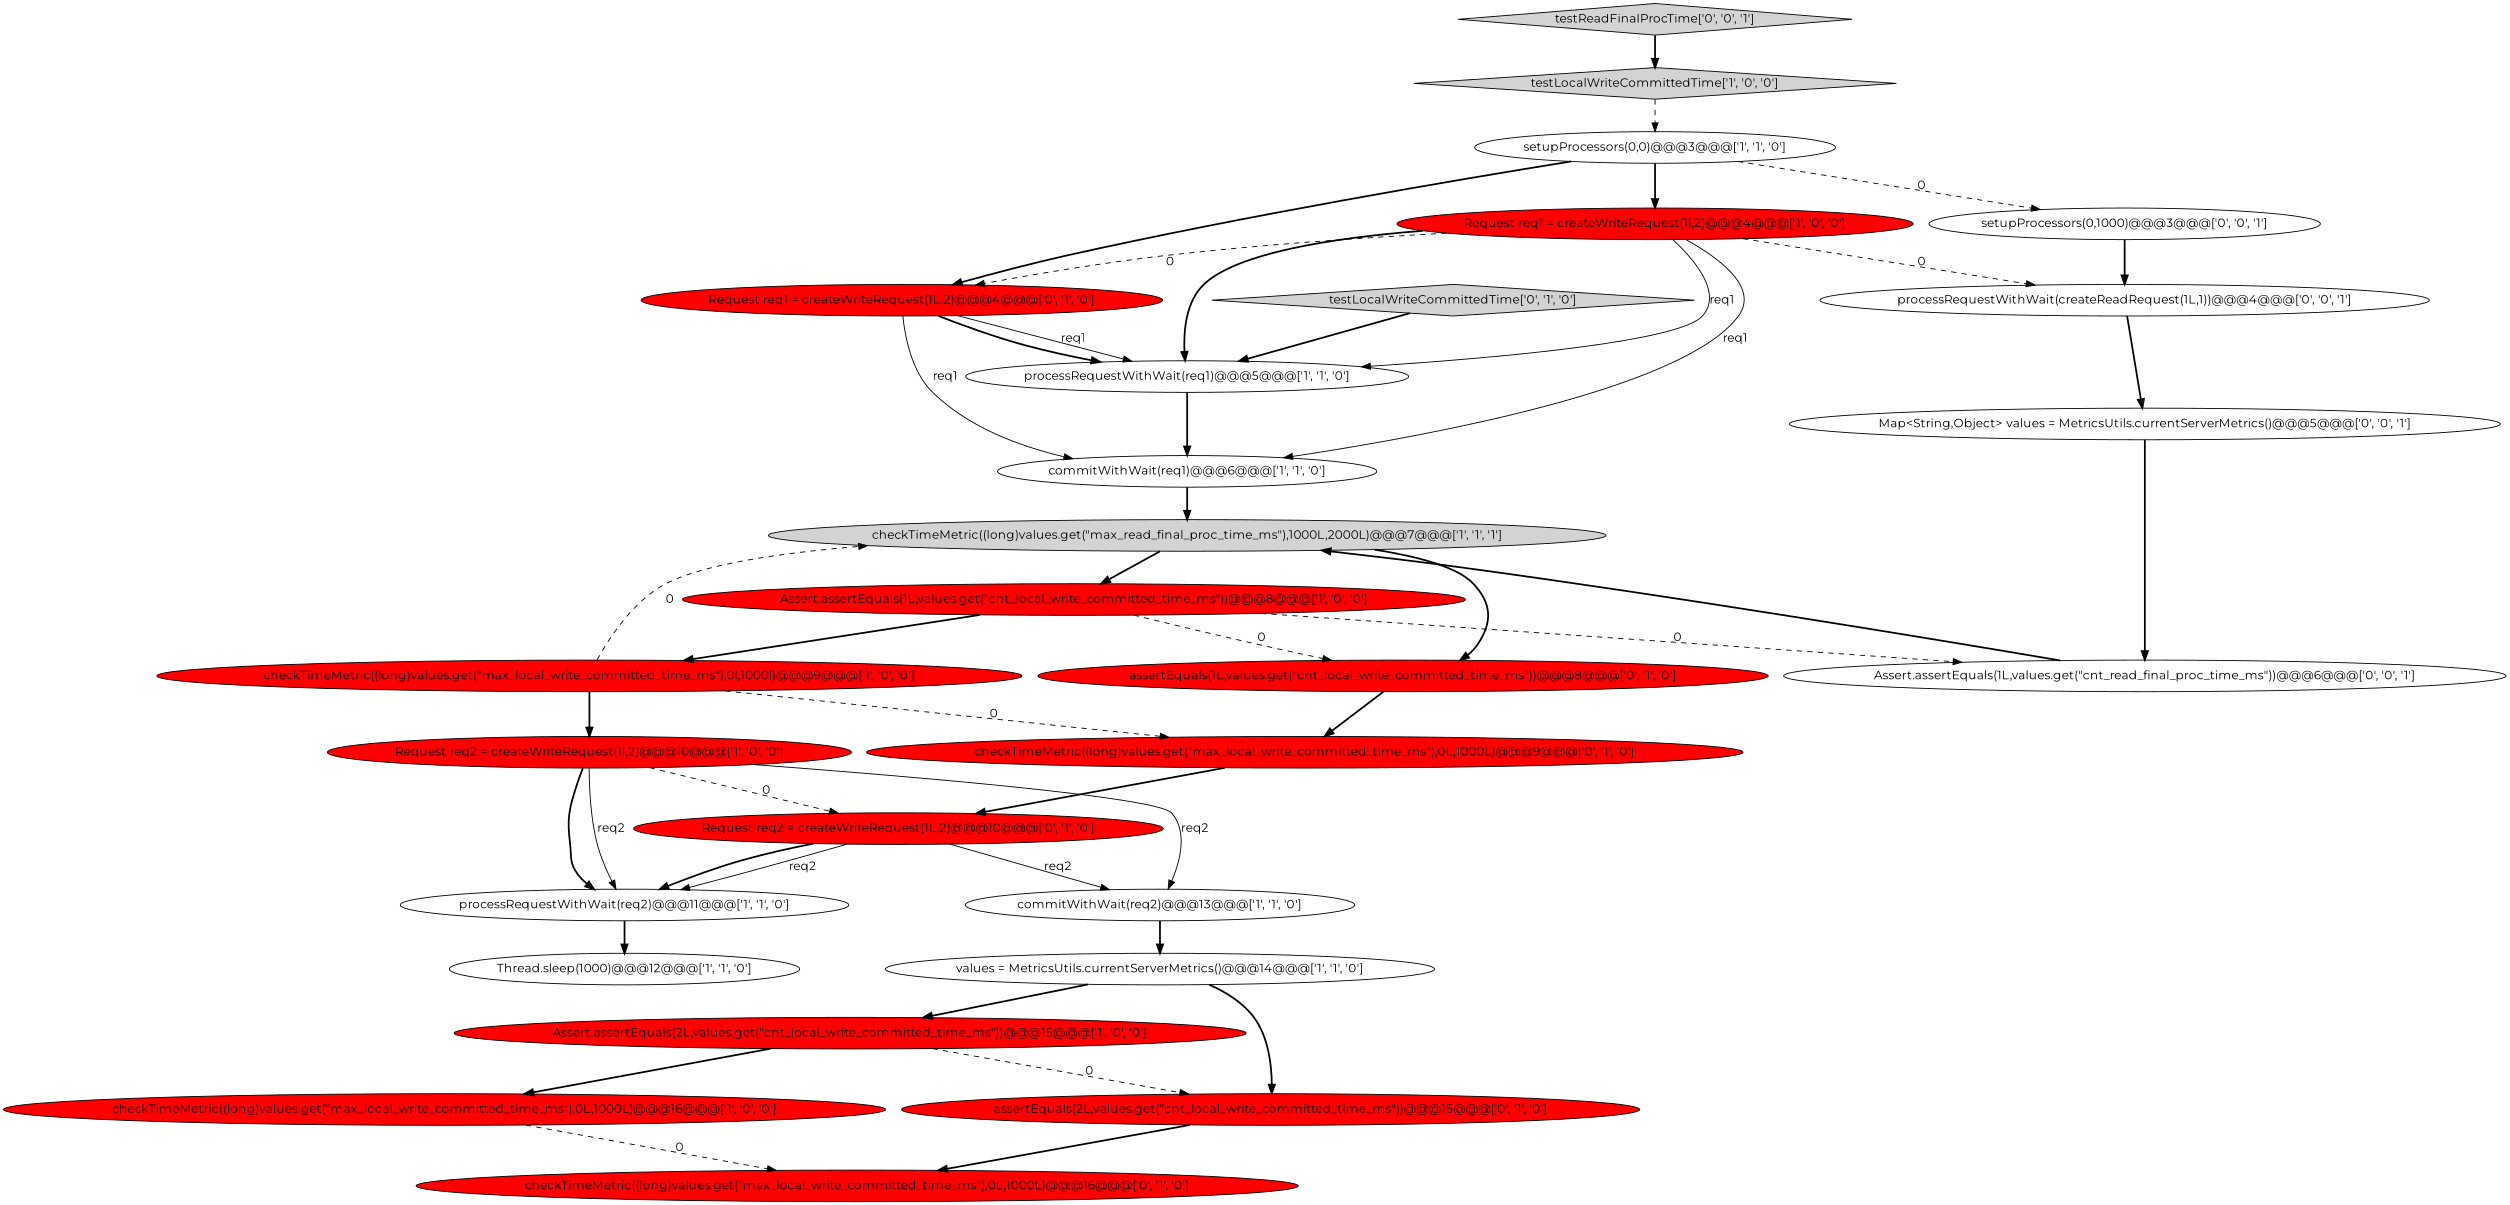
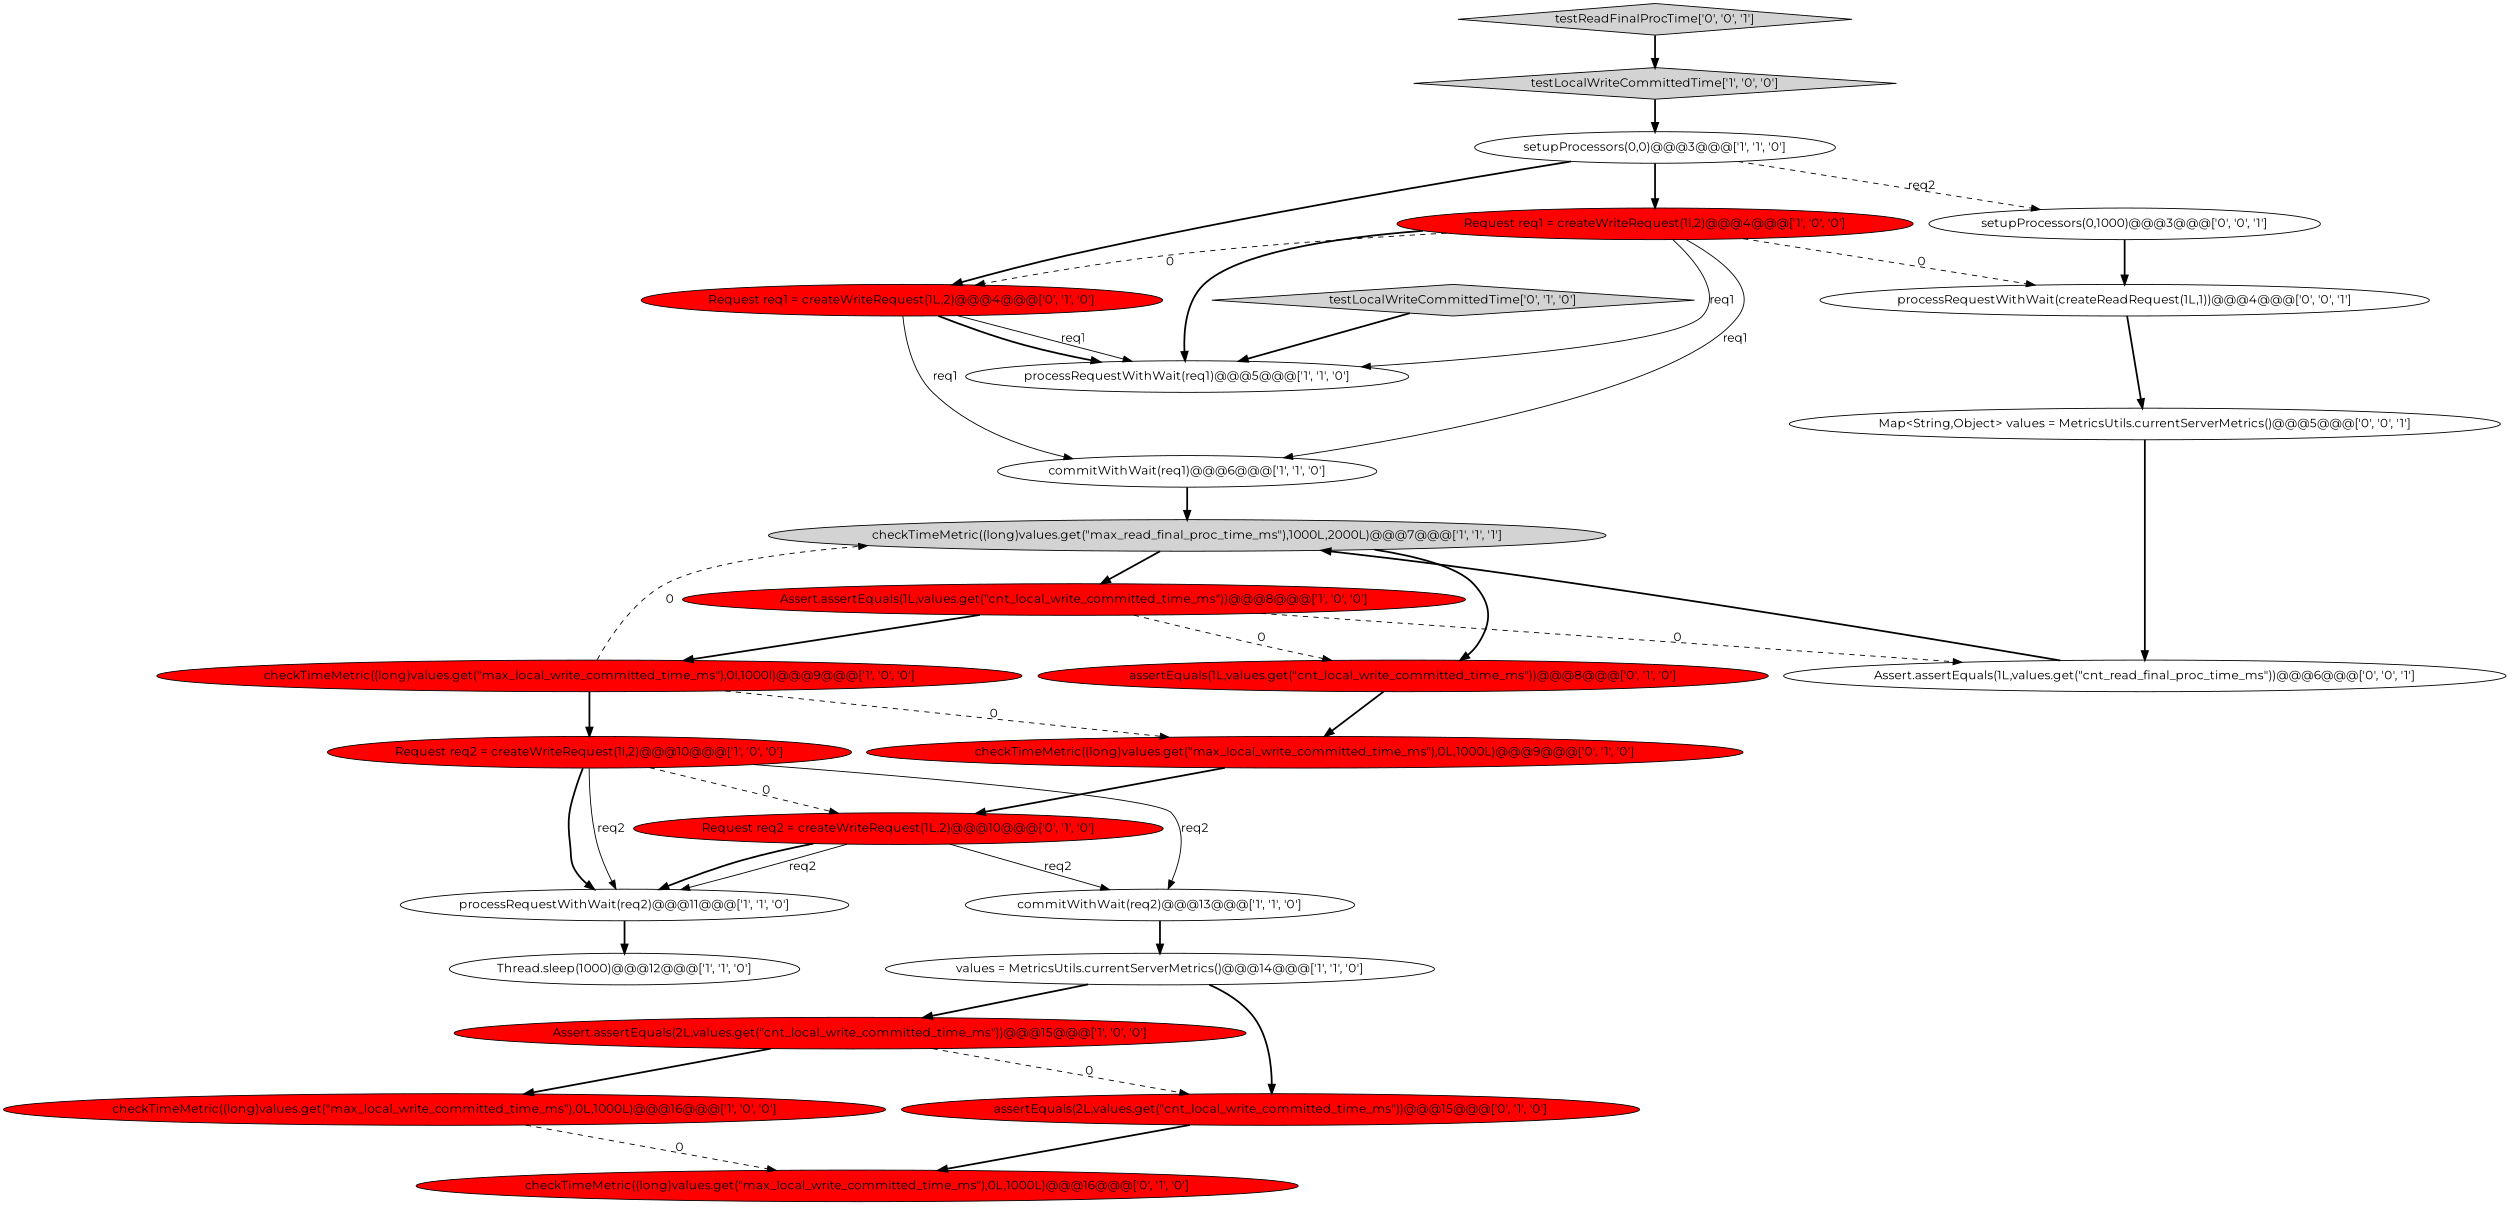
(1655, 111) -> (1655, 111)
(1922, 186) -> (1922, 186)
(1187, 419) -> none
